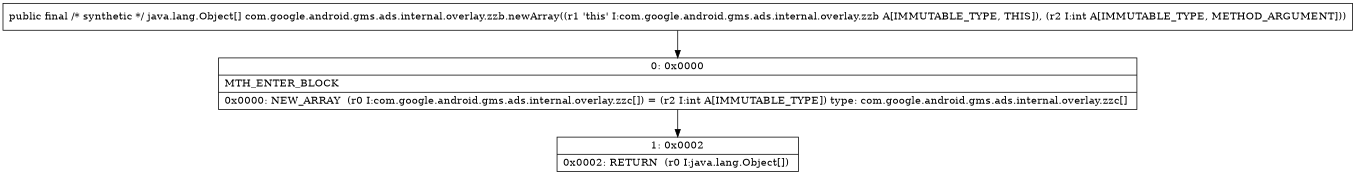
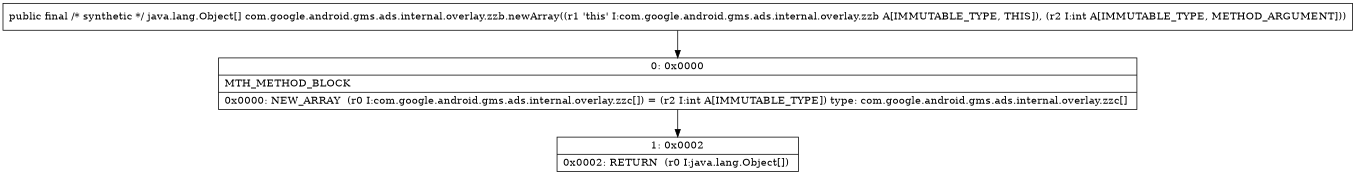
(282, 83) -> (288, 83)
